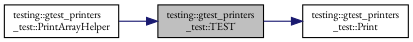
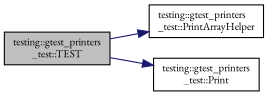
(133, 21) -> (124, 36)
